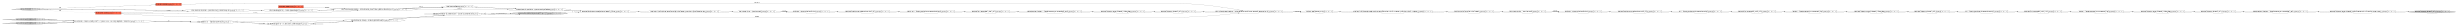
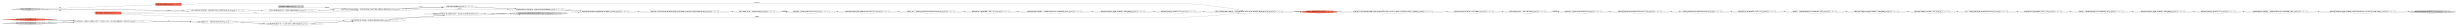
(291, 7) -> (291, 7)
(1319, 12) -> (1319, 12)
(30, 20) -> (30, 20)
